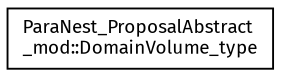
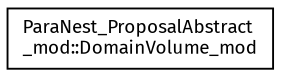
(140, 39) -> (140, 39)
